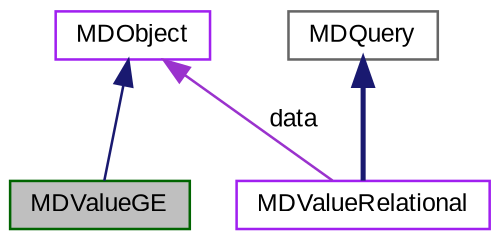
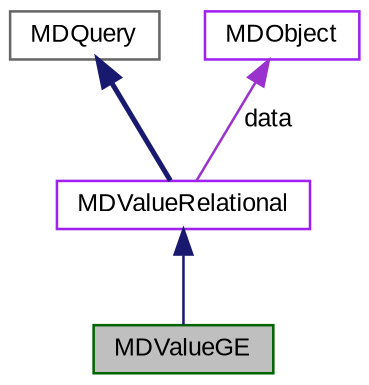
(114, 133) -> (183, 290)
